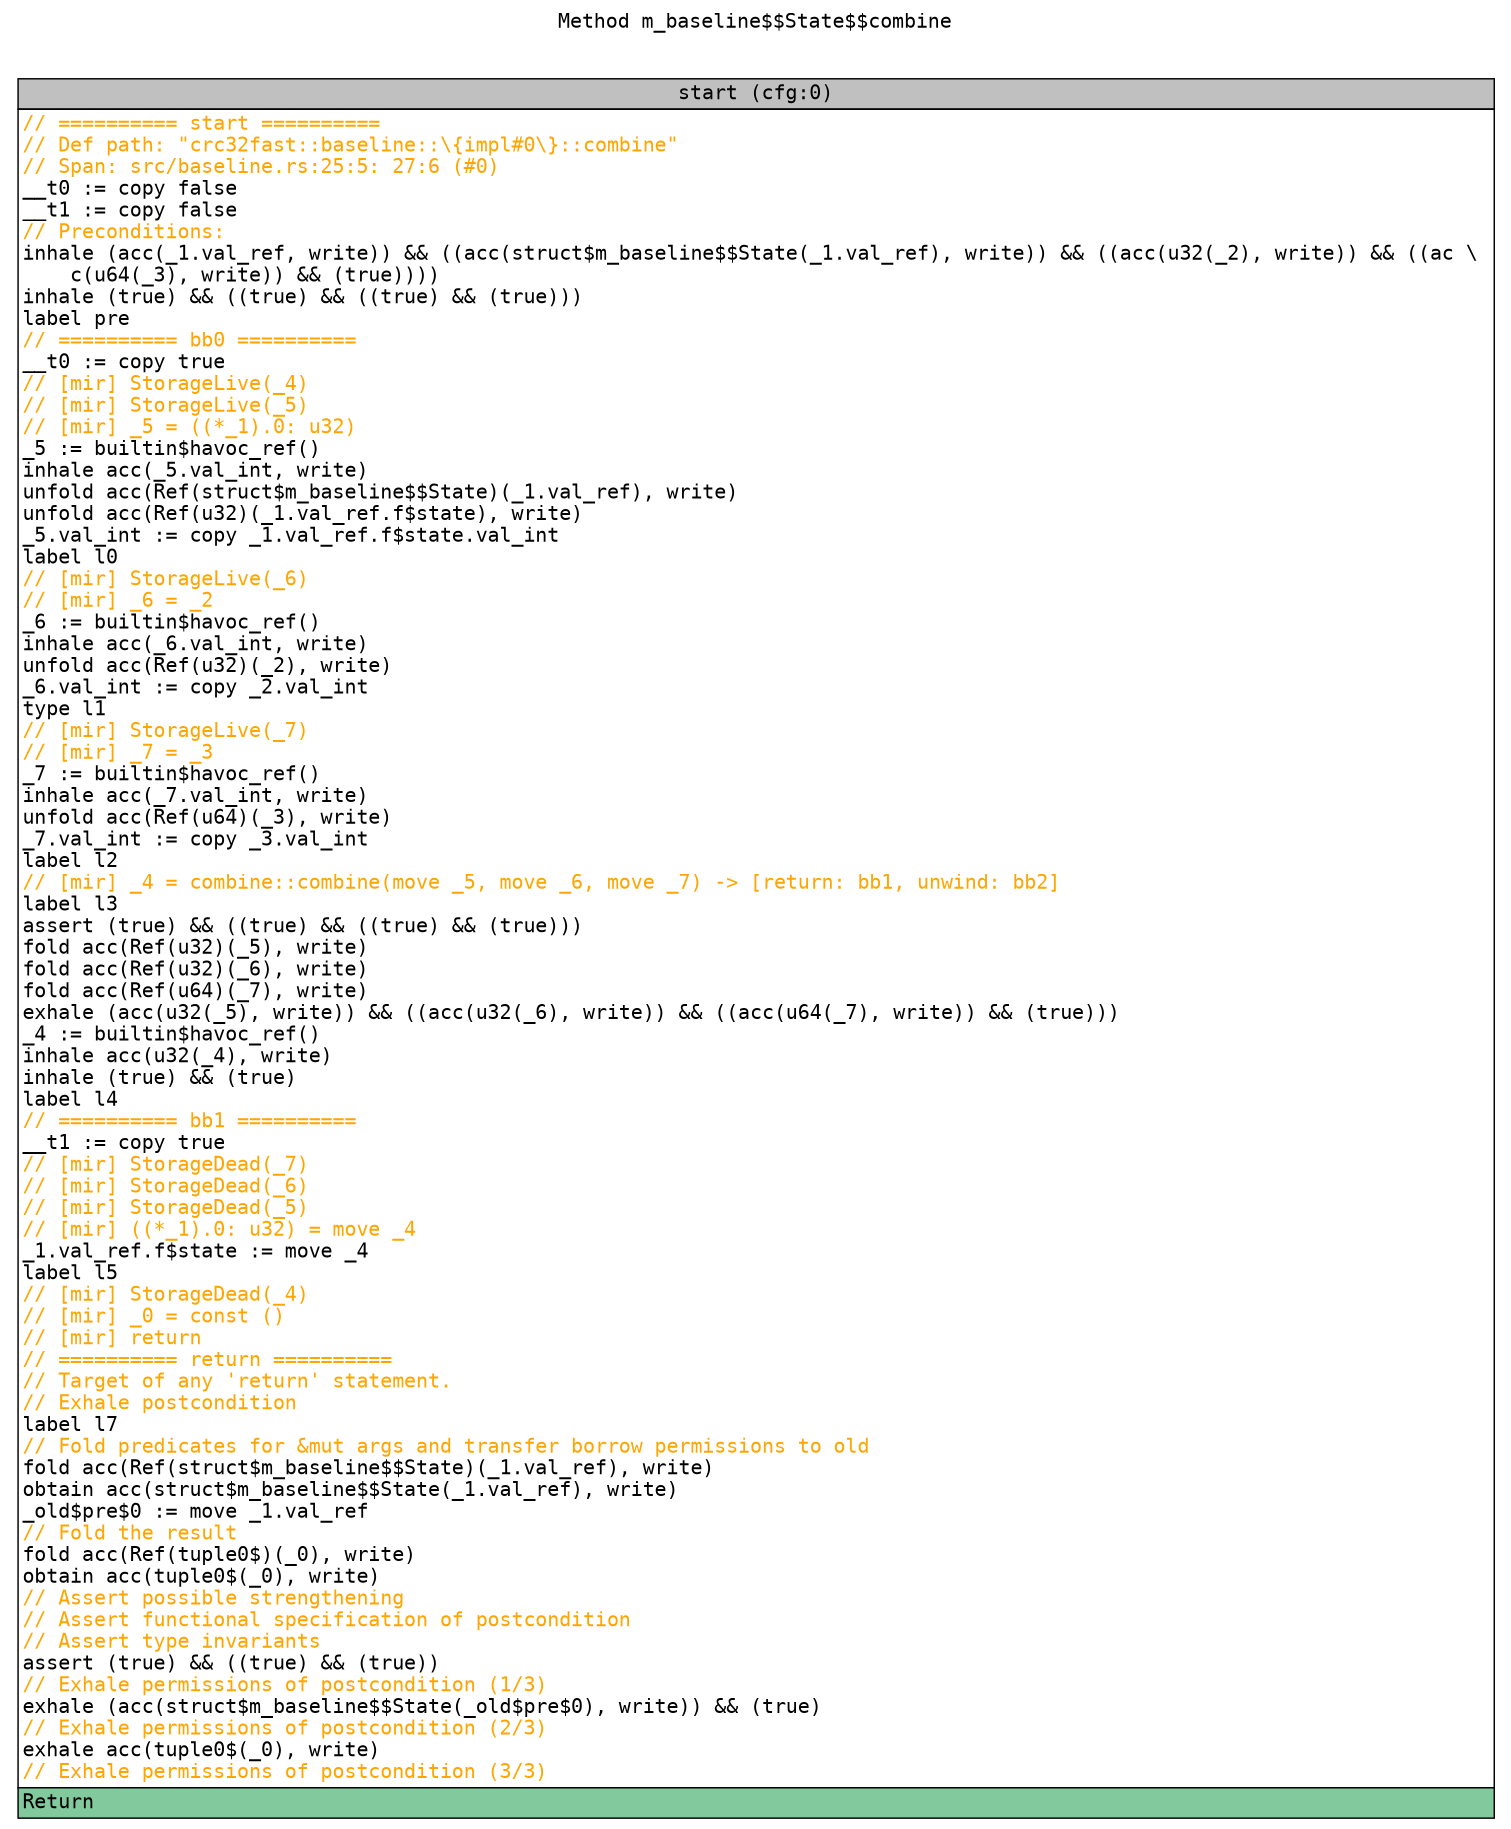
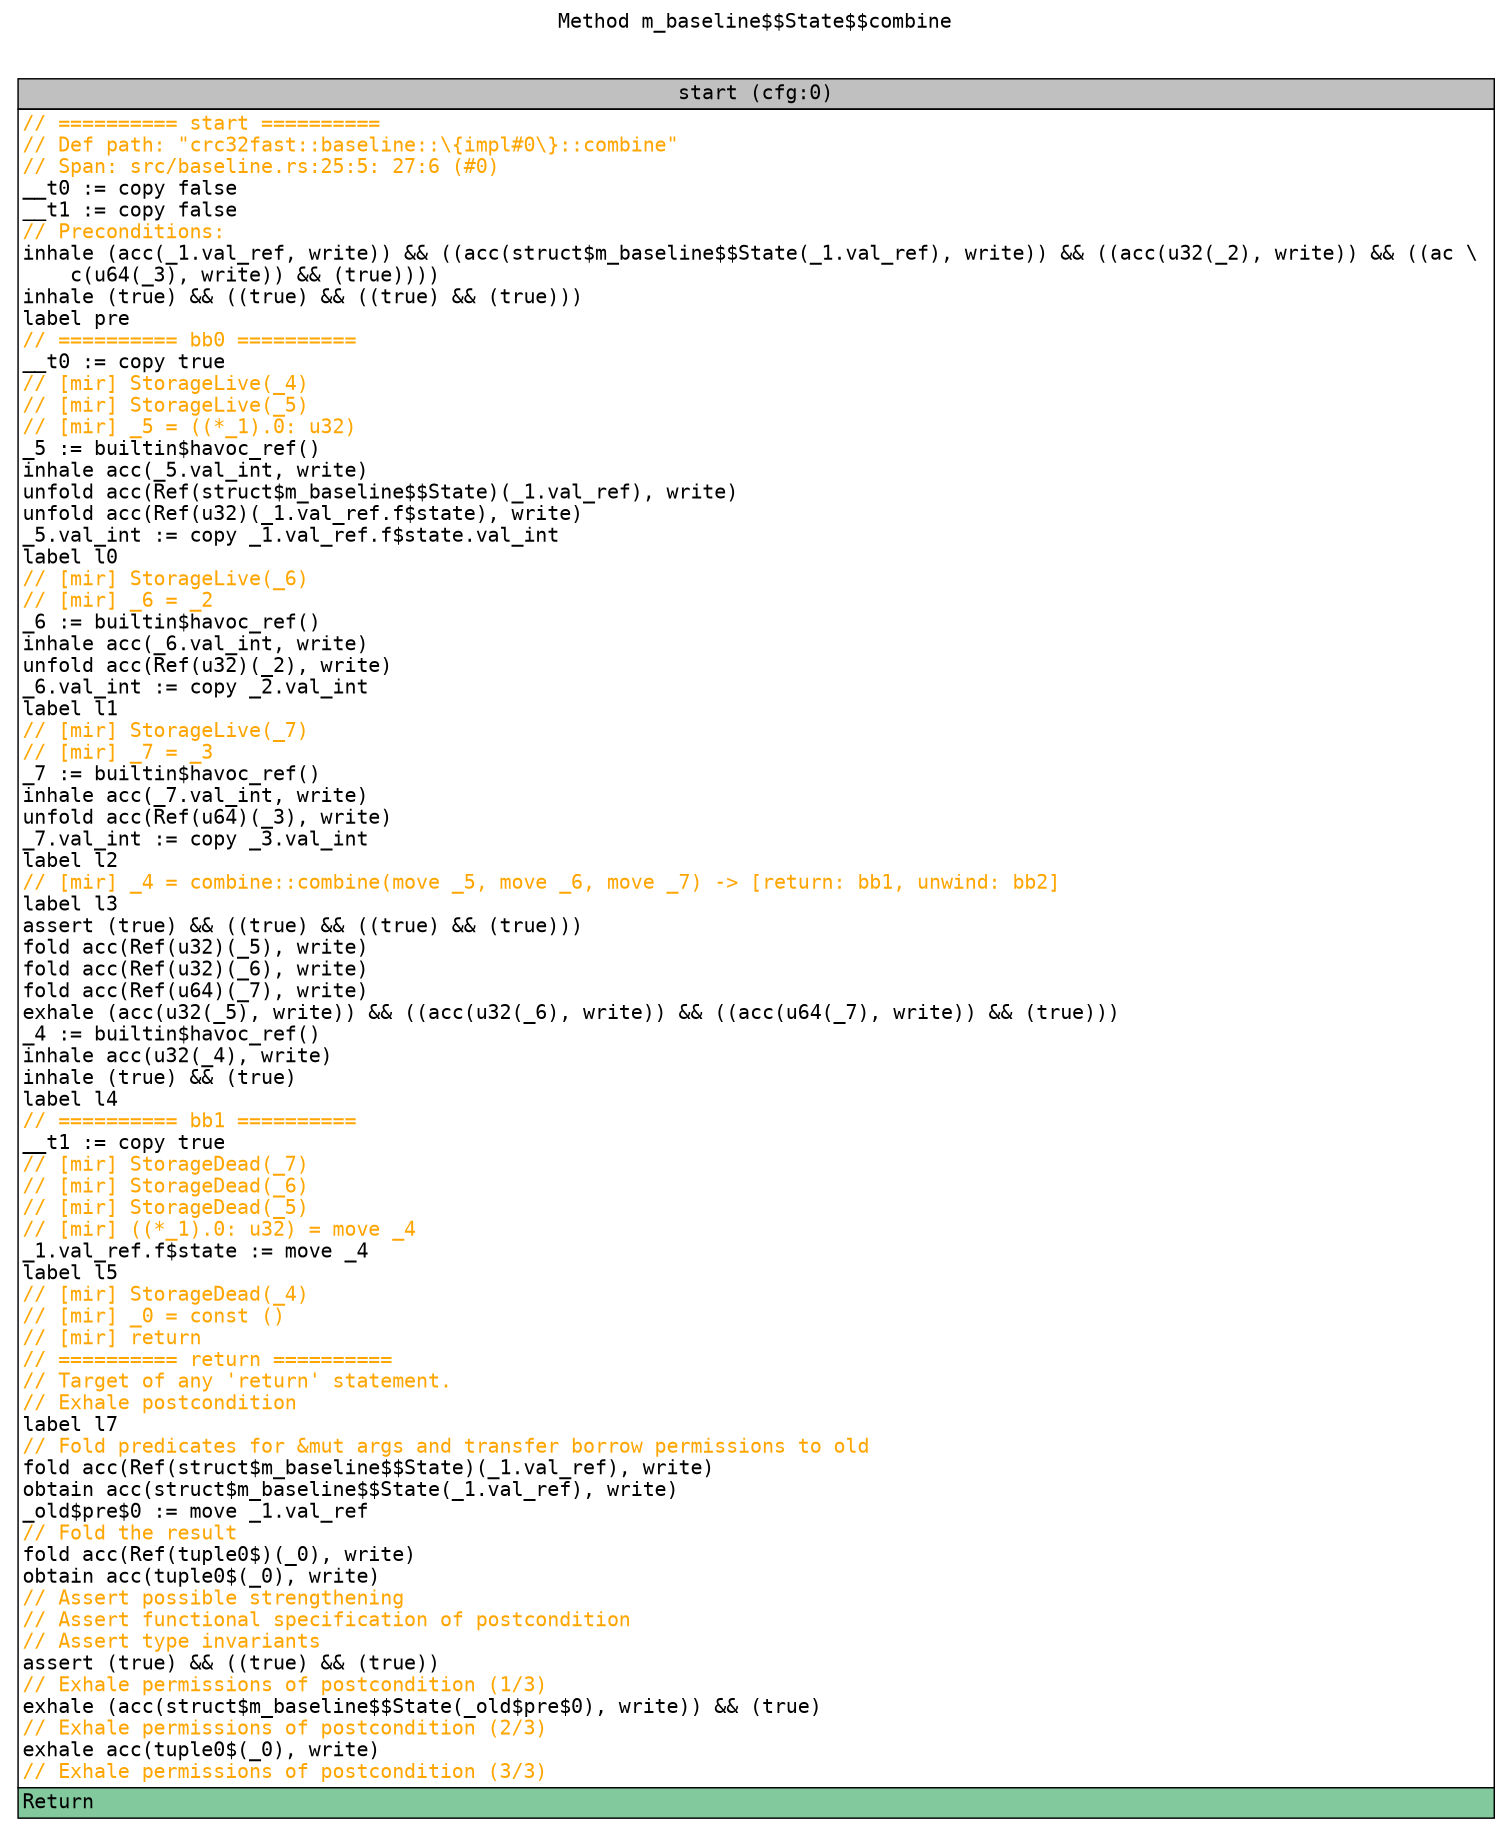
(64, 709) -> (71, 709)
